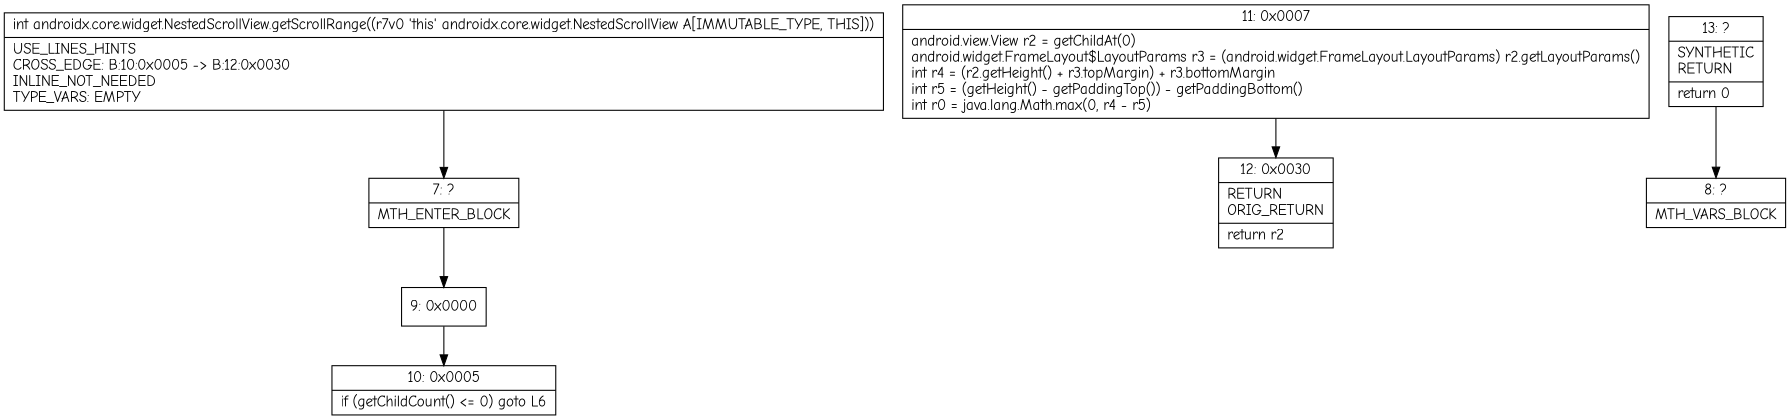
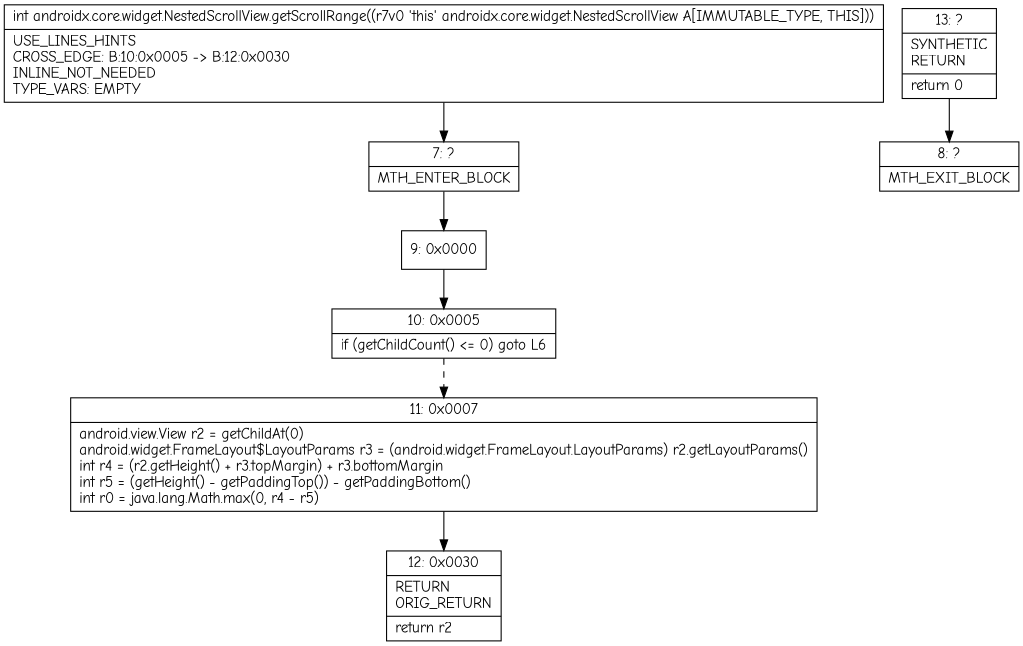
(1716, 215) -> (949, 178)
none -> (444, 373)
